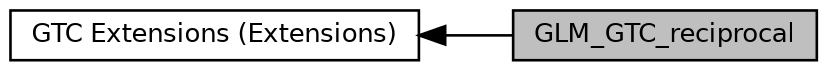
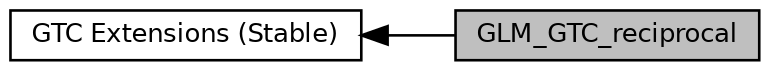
(215, 35) -> (186, 35)
